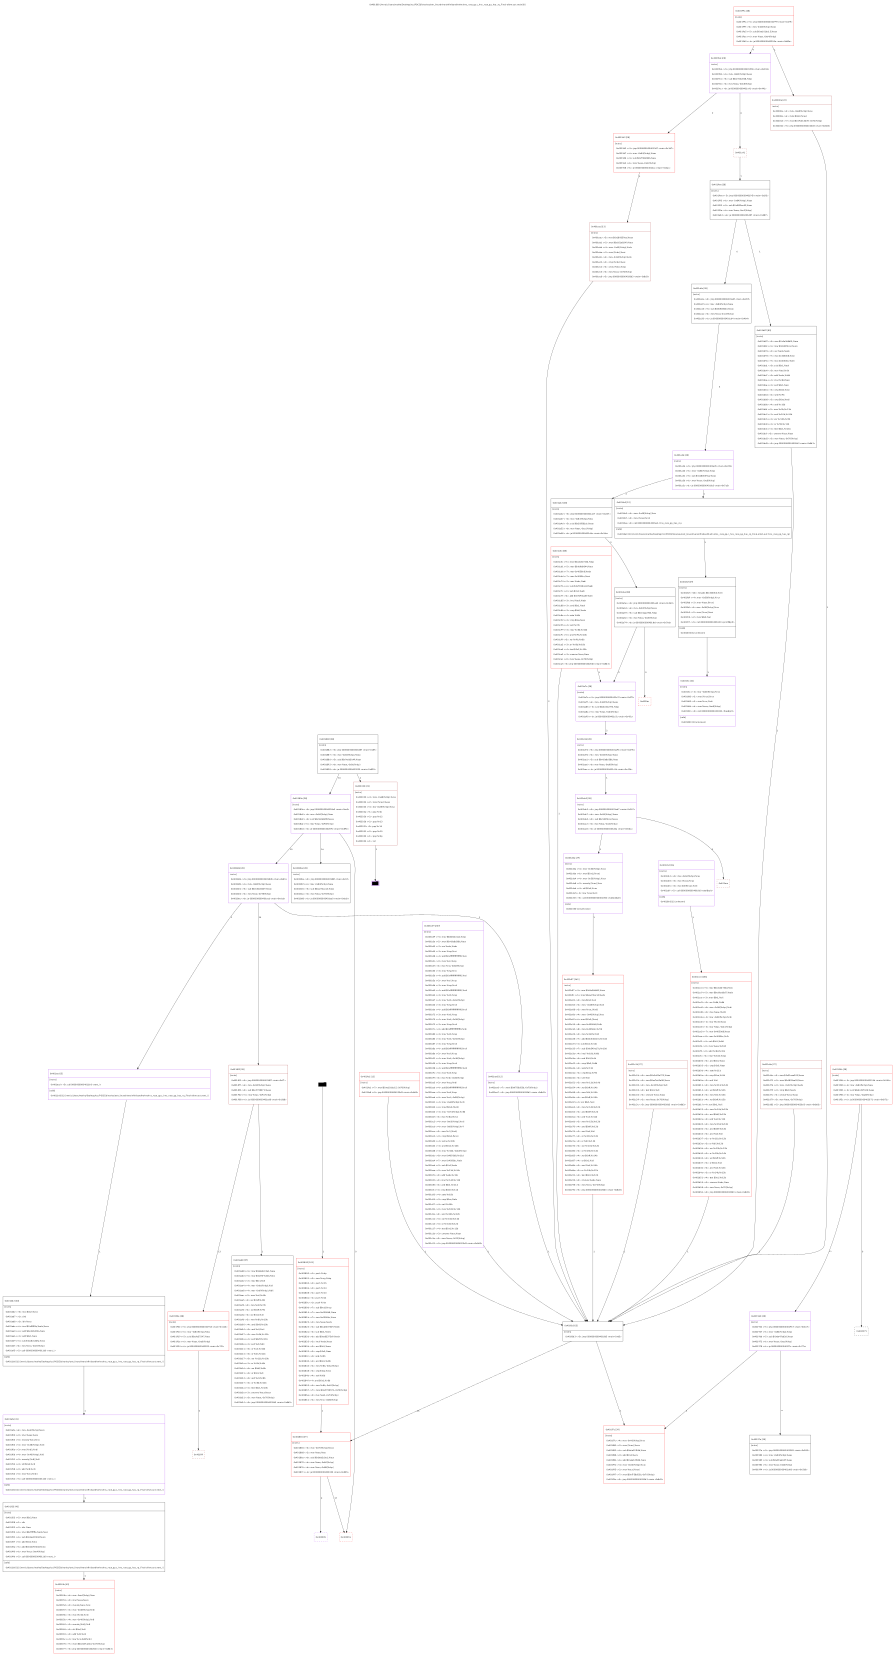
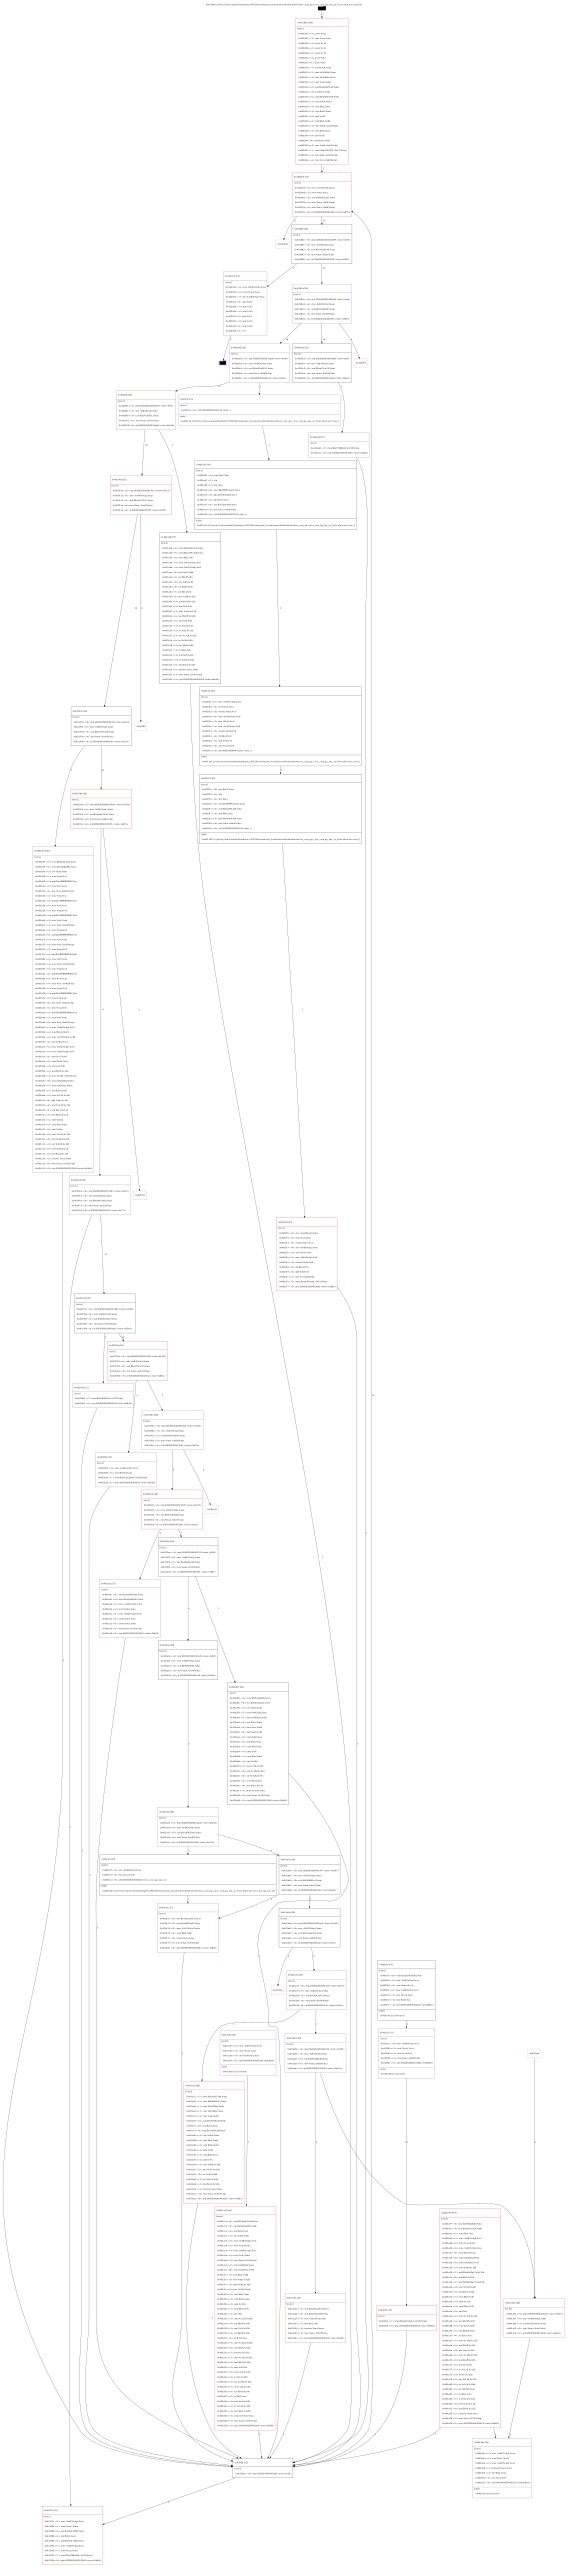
(740, 168) -> (180, 1532)
(705, 557) -> (188, 1898)
(599, 674) -> (233, 2023)
none -> (101, 726)
(691, 835) -> (534, 2177)
(458, 916) -> (344, 406)
(593, 943) -> (495, 2432)
none -> (121, 1336)
none -> (103, 1395)
(84, 1455) -> (280, 726)
(336, 1504) -> (322, 220)
none -> (322, 1584)
none -> (356, 1893)
none -> (250, 1907)
none -> (315, 2182)
none -> (407, 2191)
